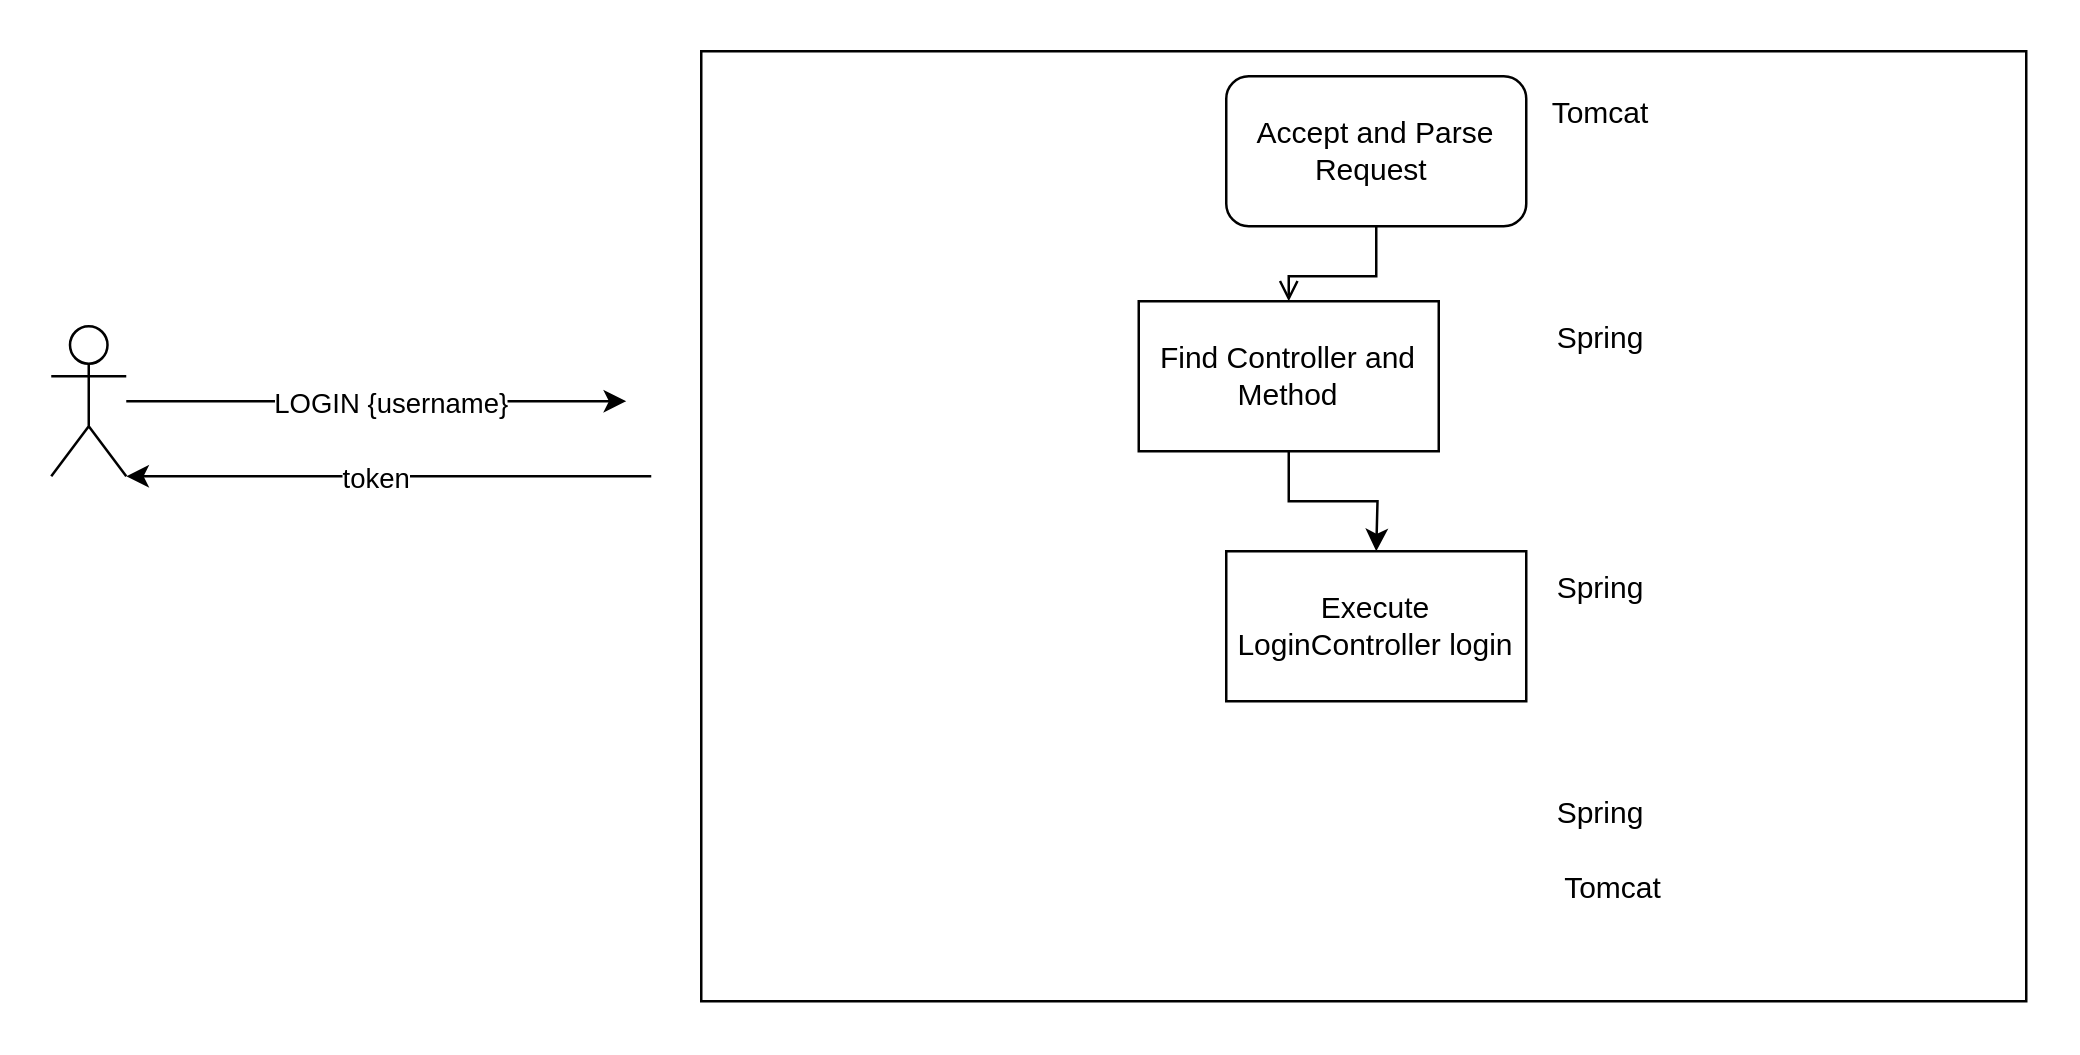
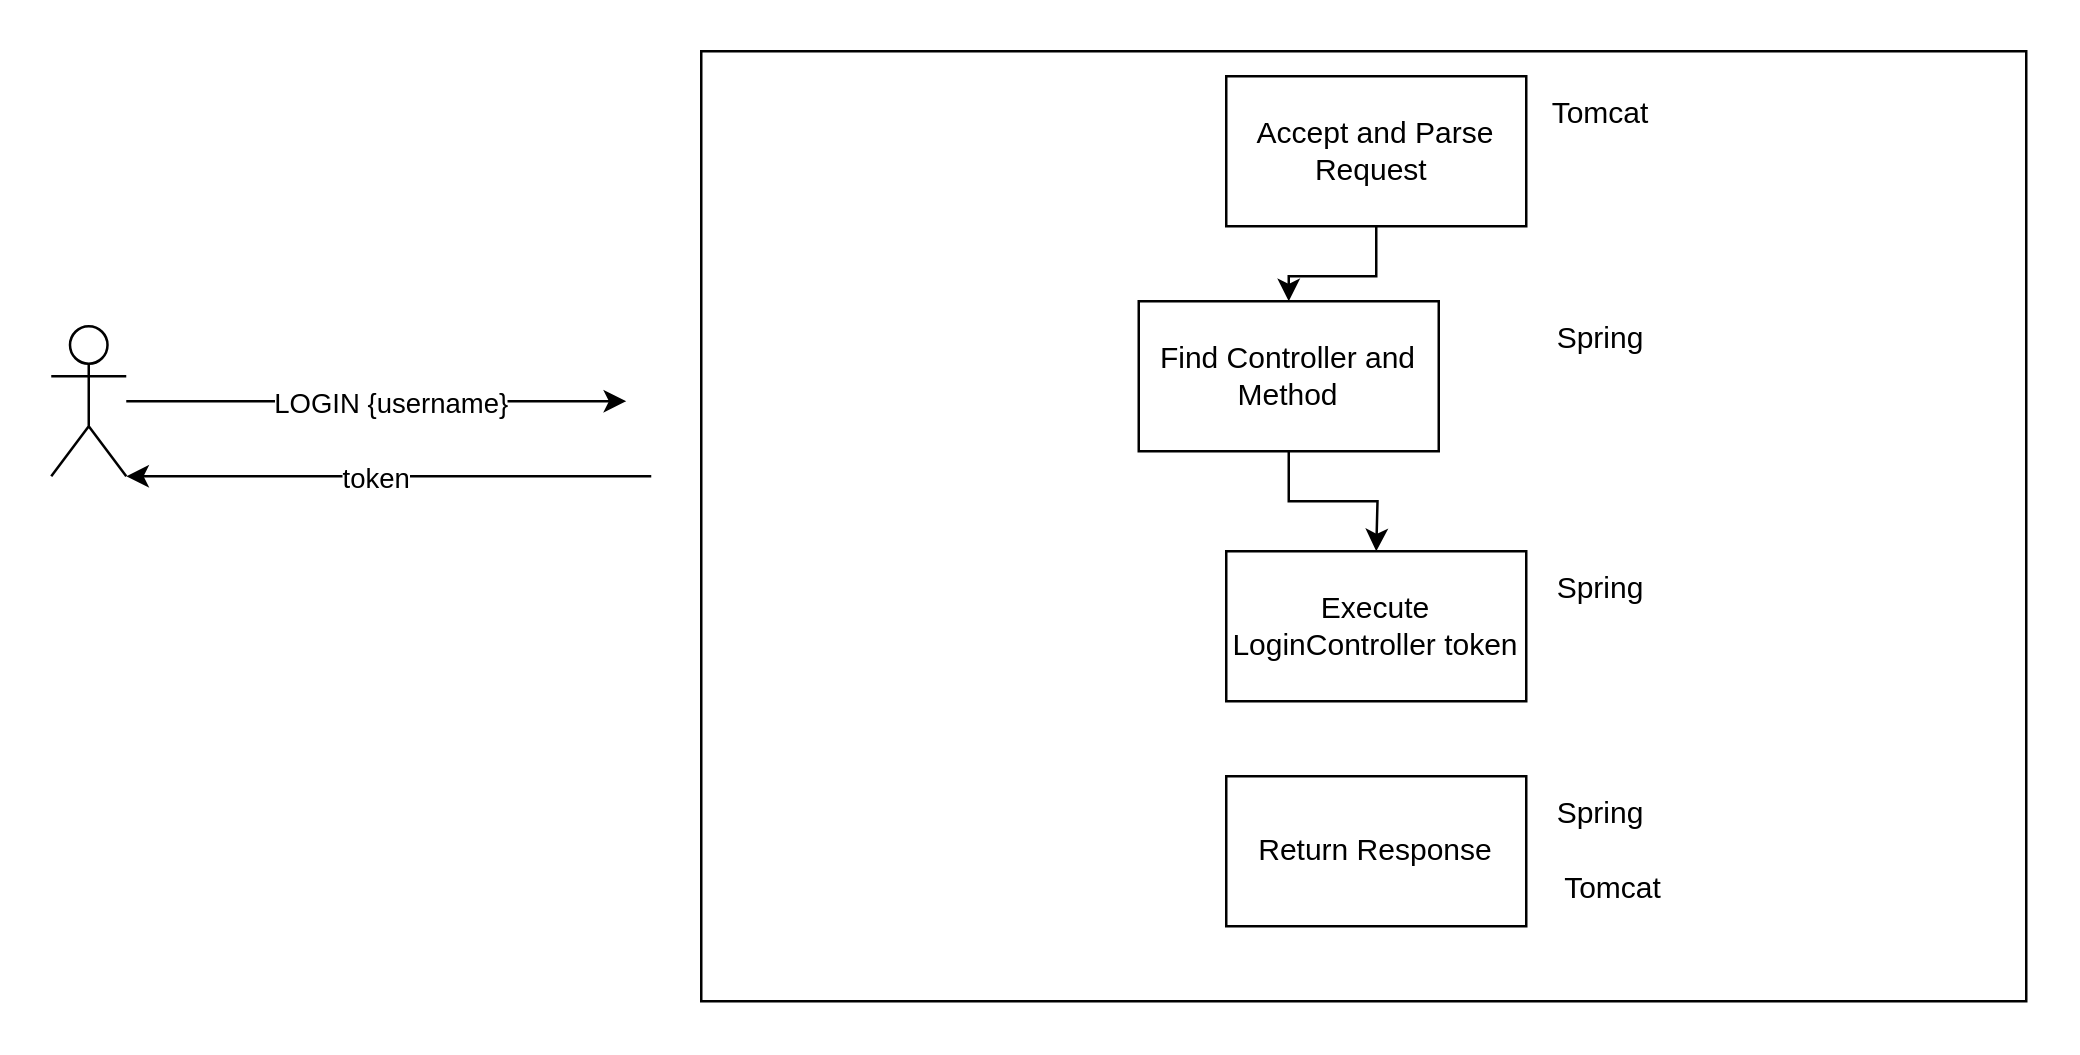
(1376, 151) -> (1376, 151)
(1289, 286) -> (1289, 283)
(1376, 626) -> (1376, 626)
none -> (1376, 851)
